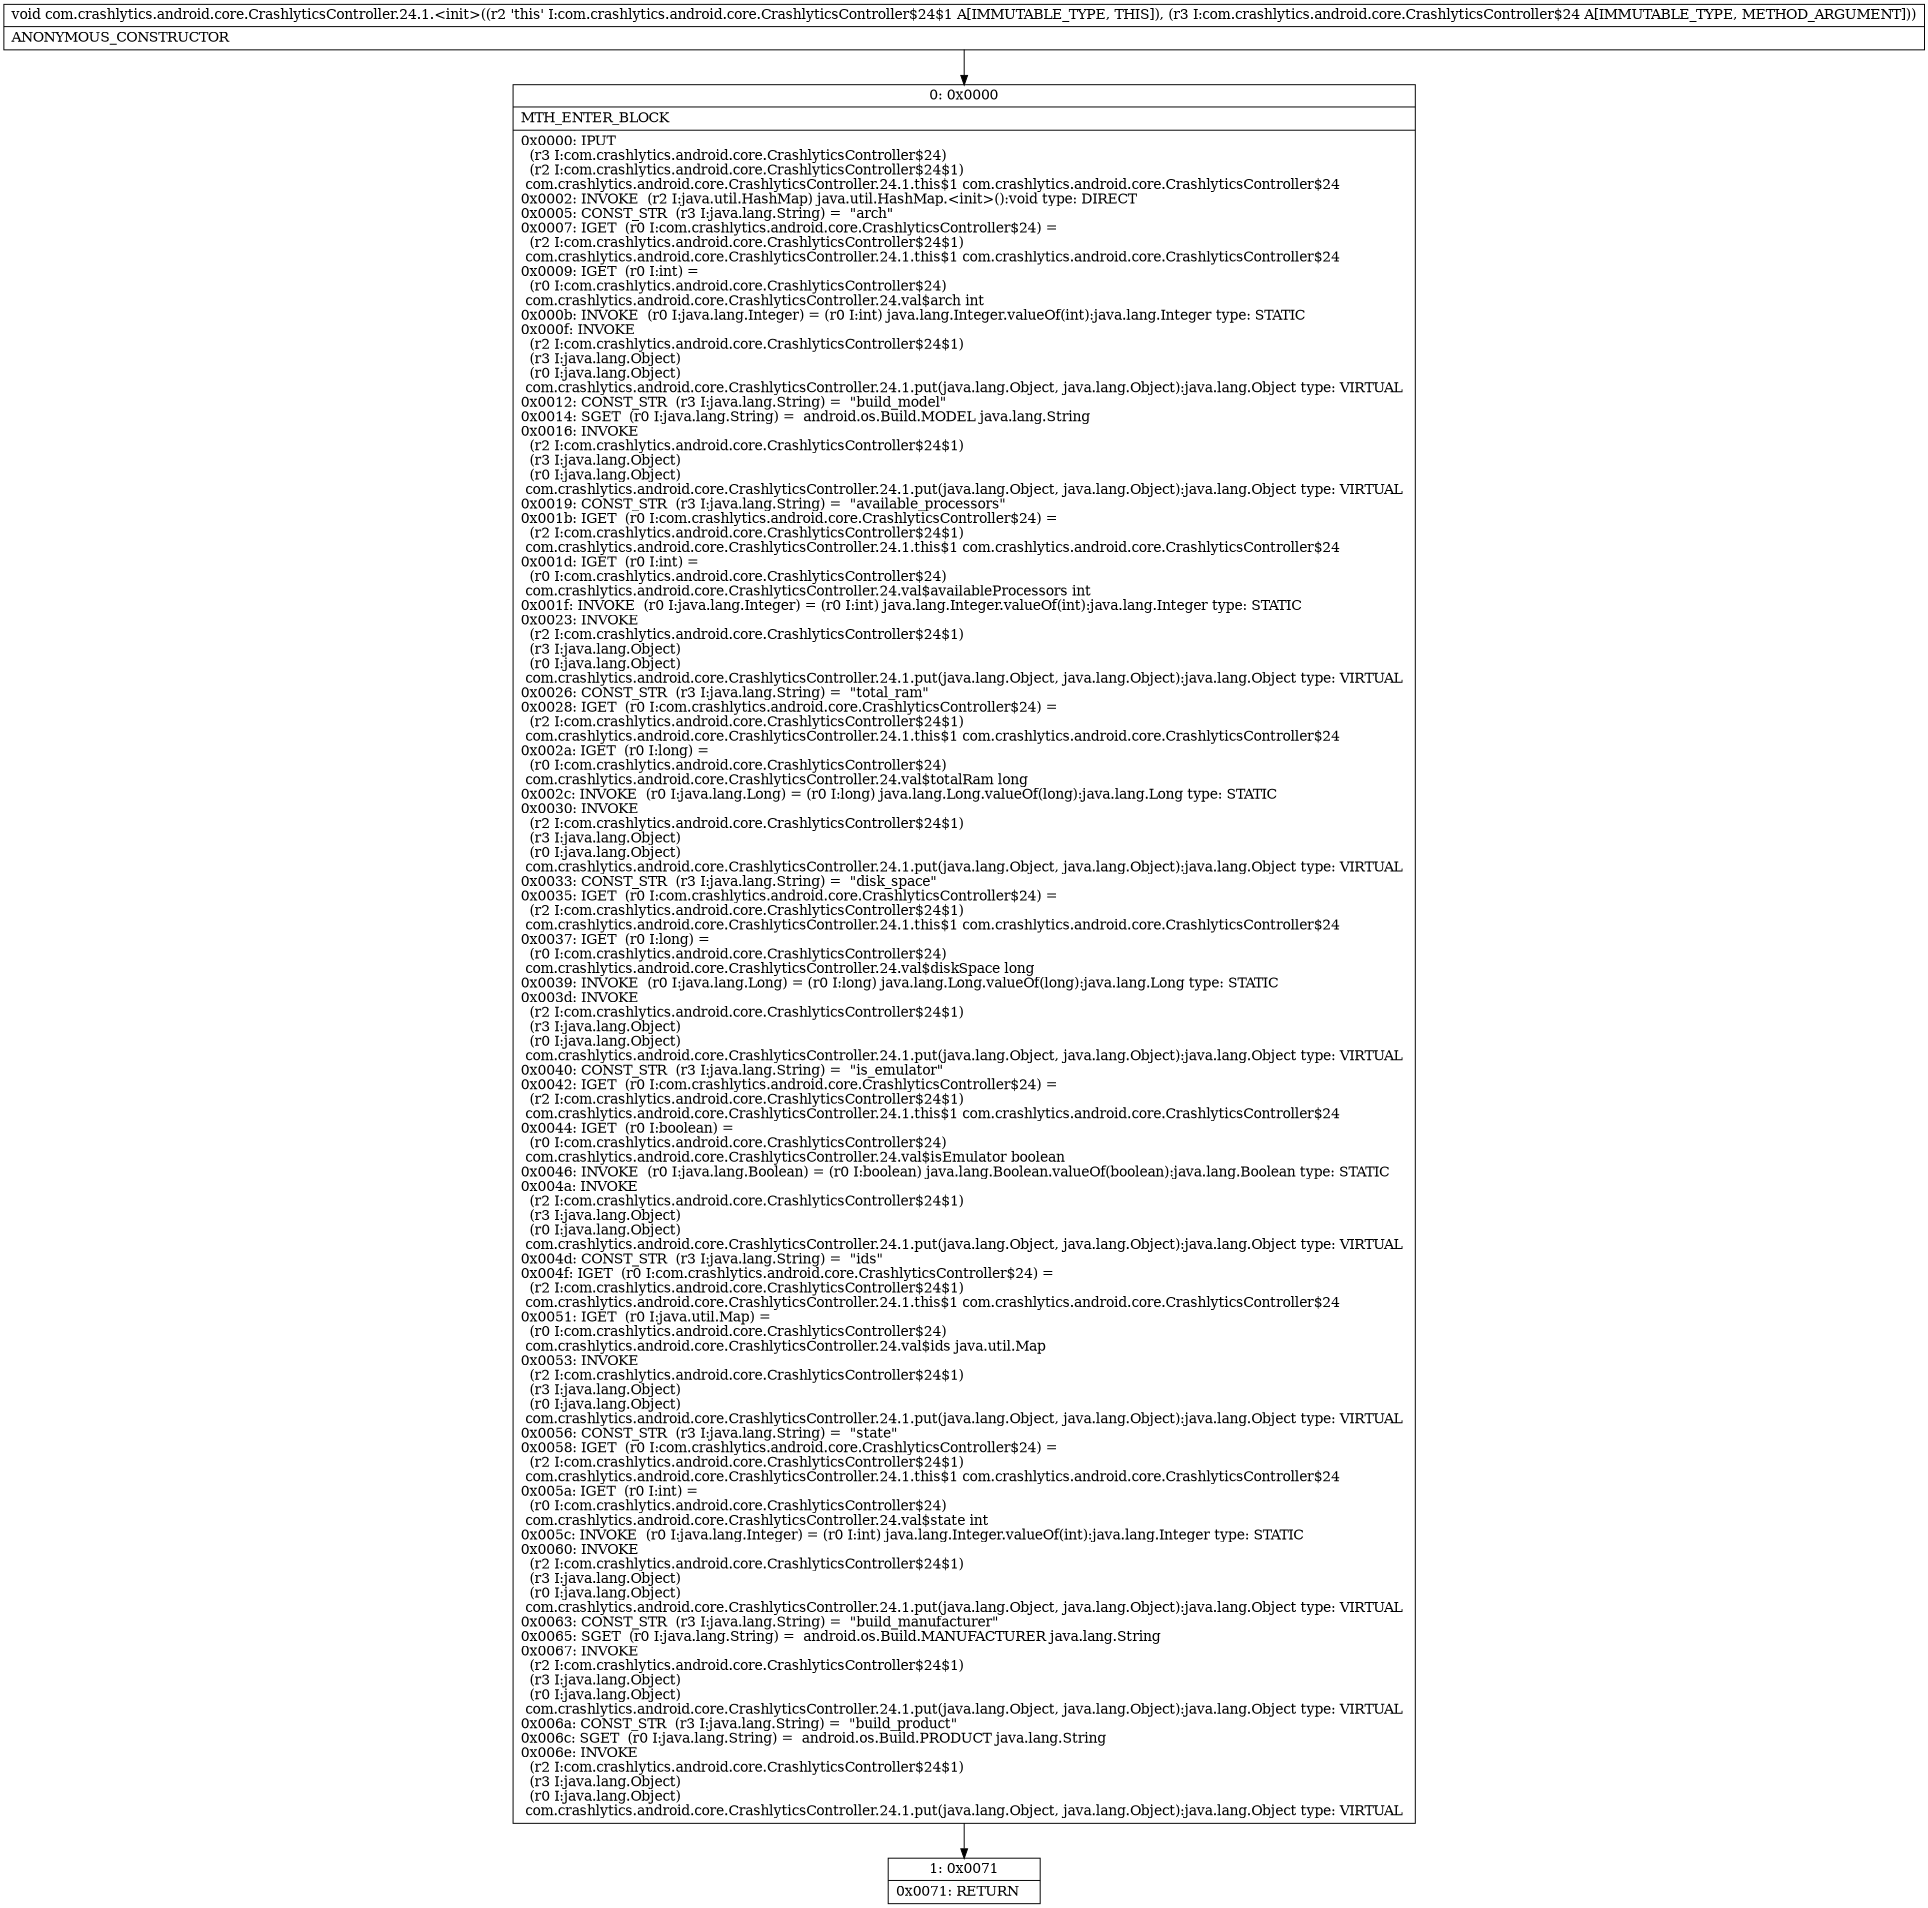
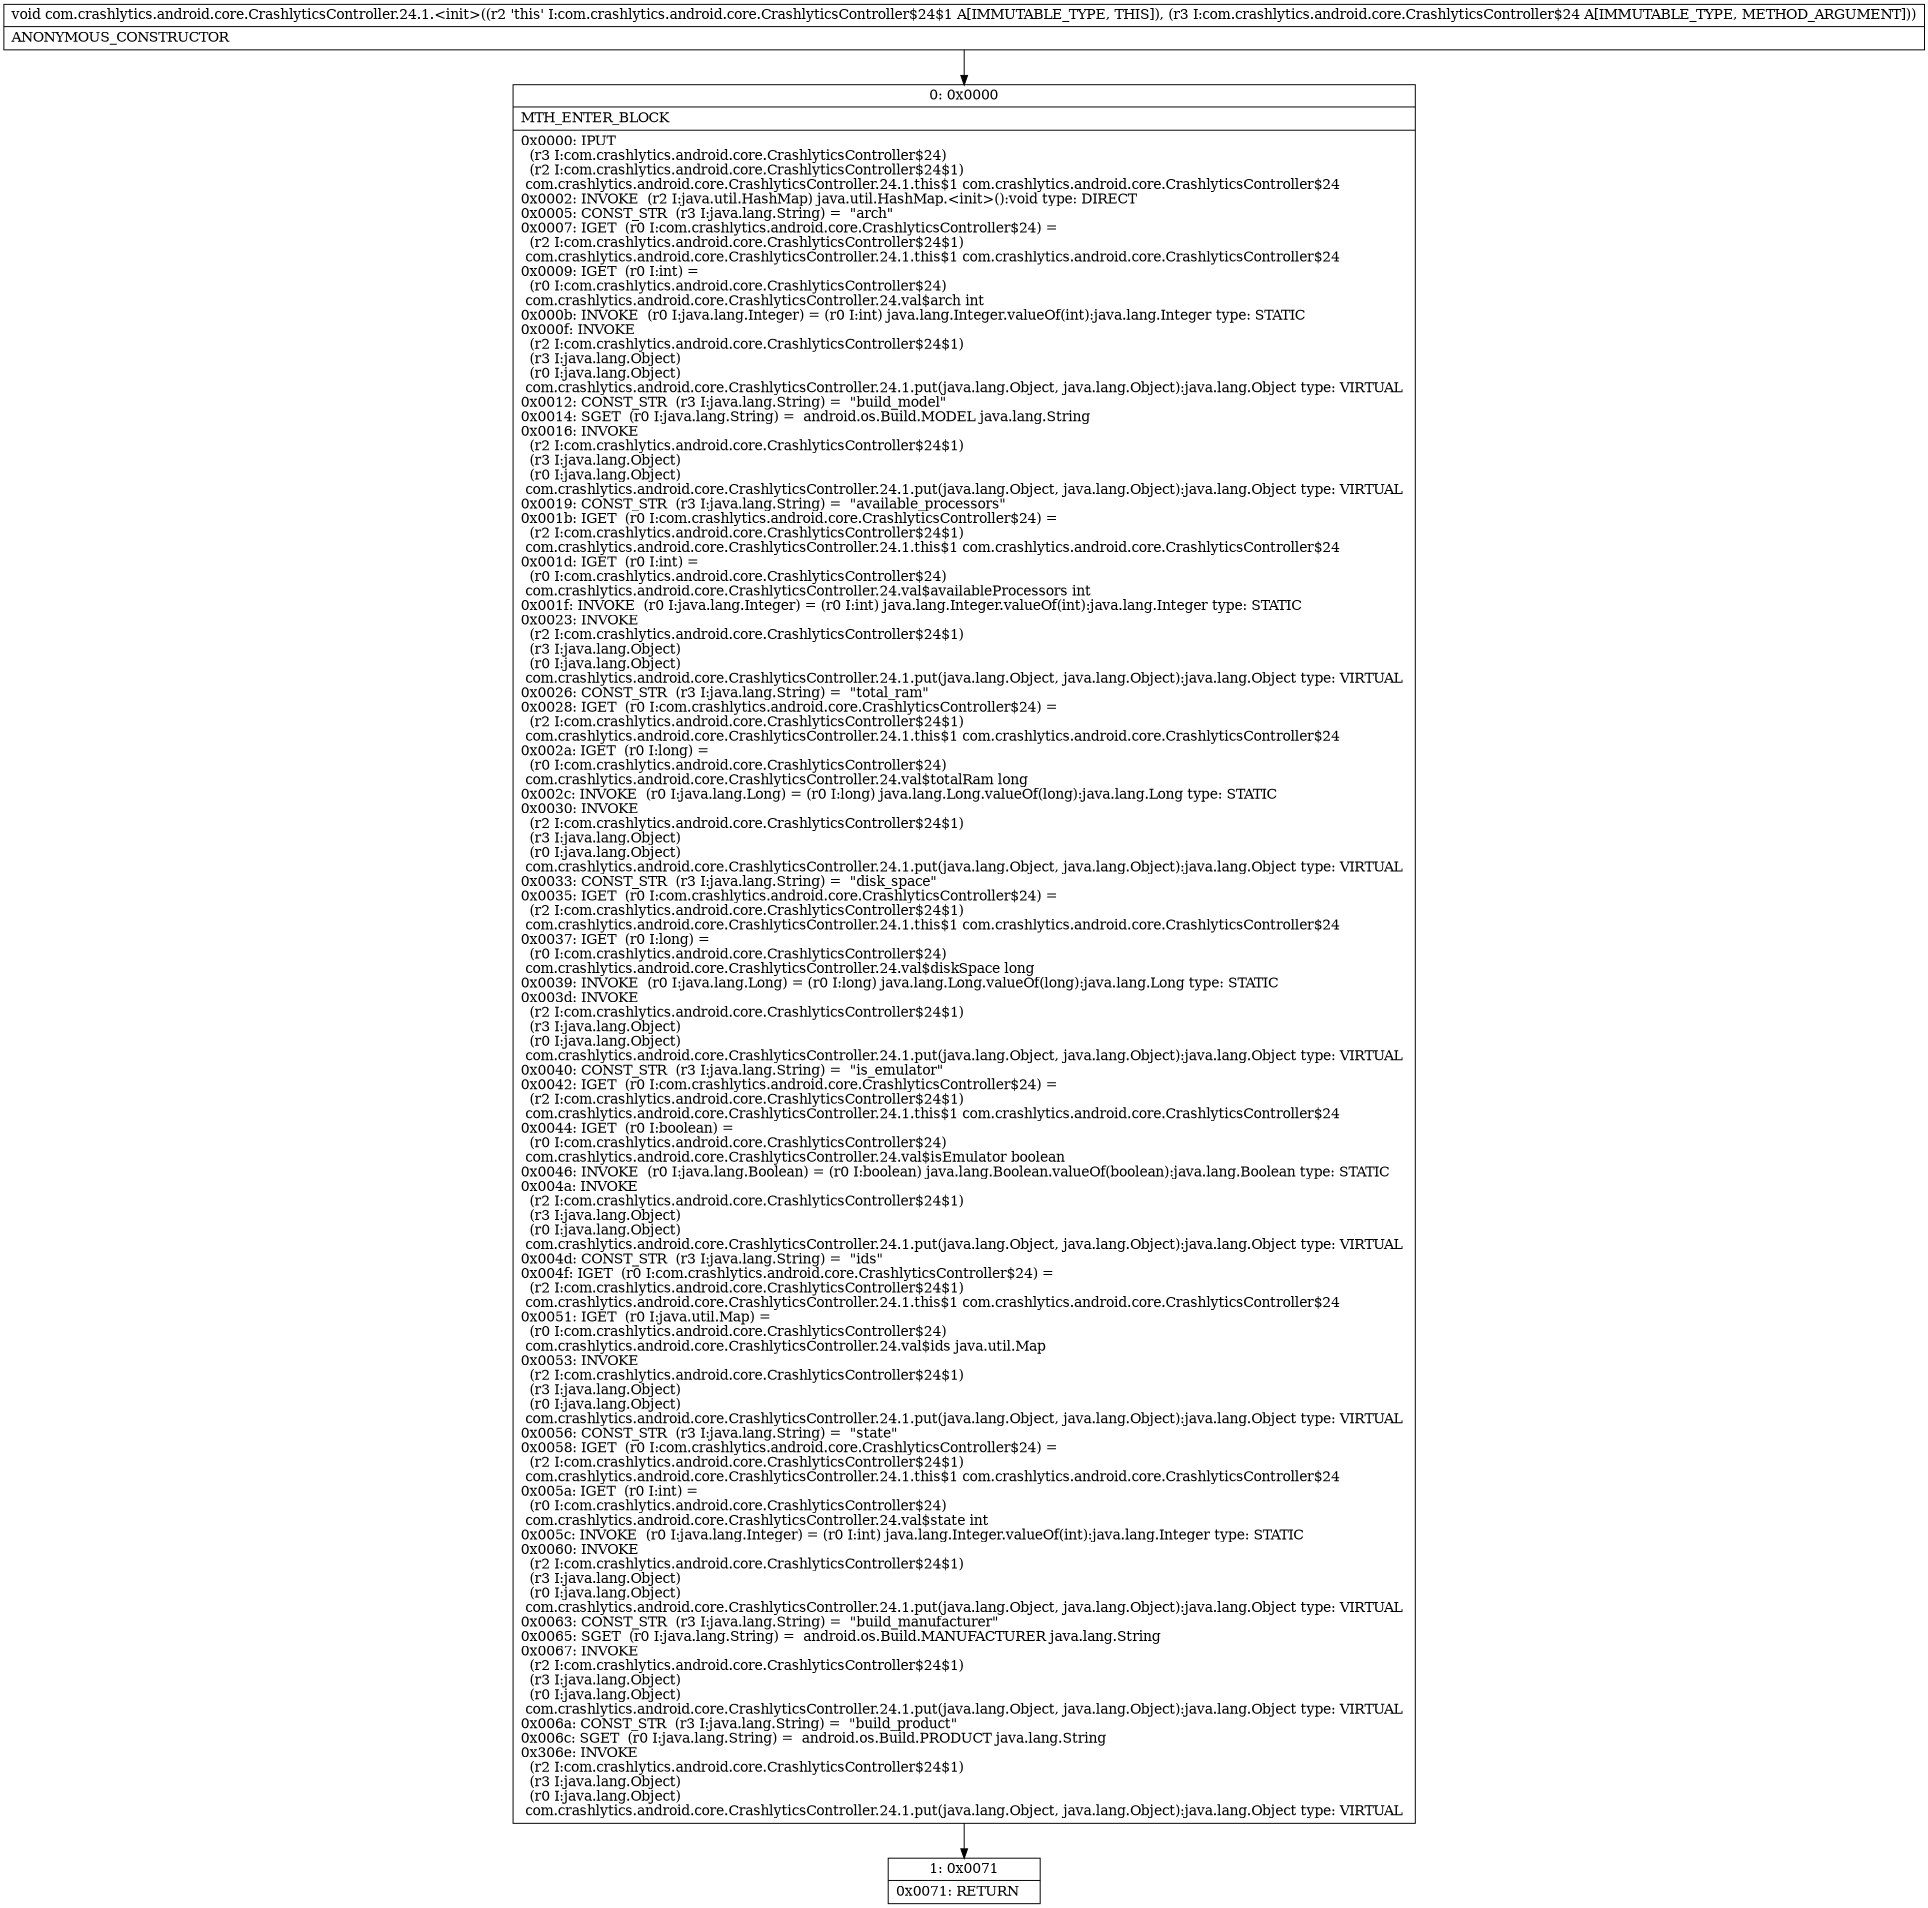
(584, 1753) -> (584, 1753)
